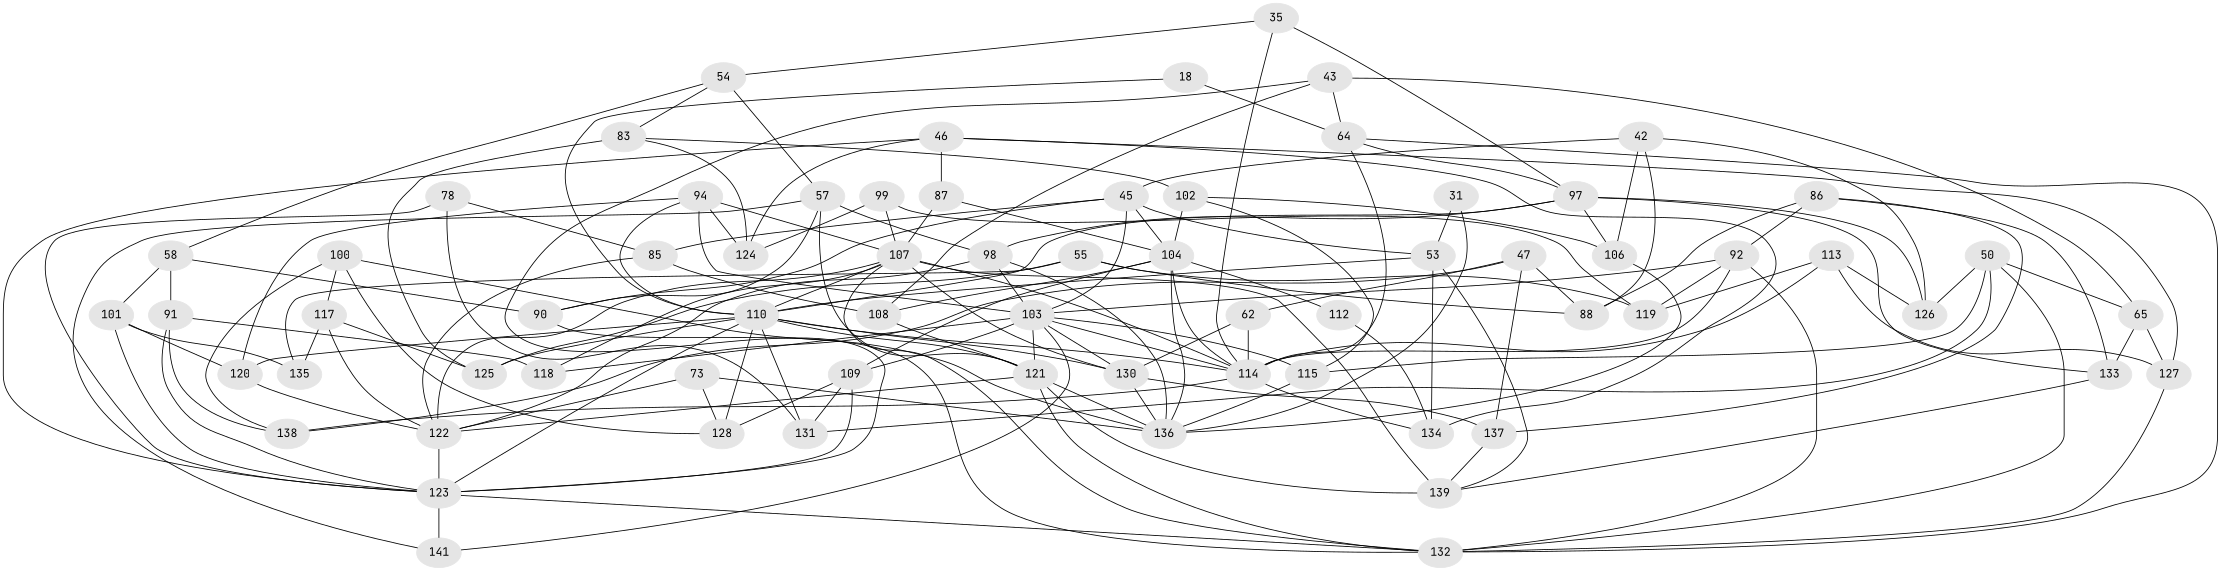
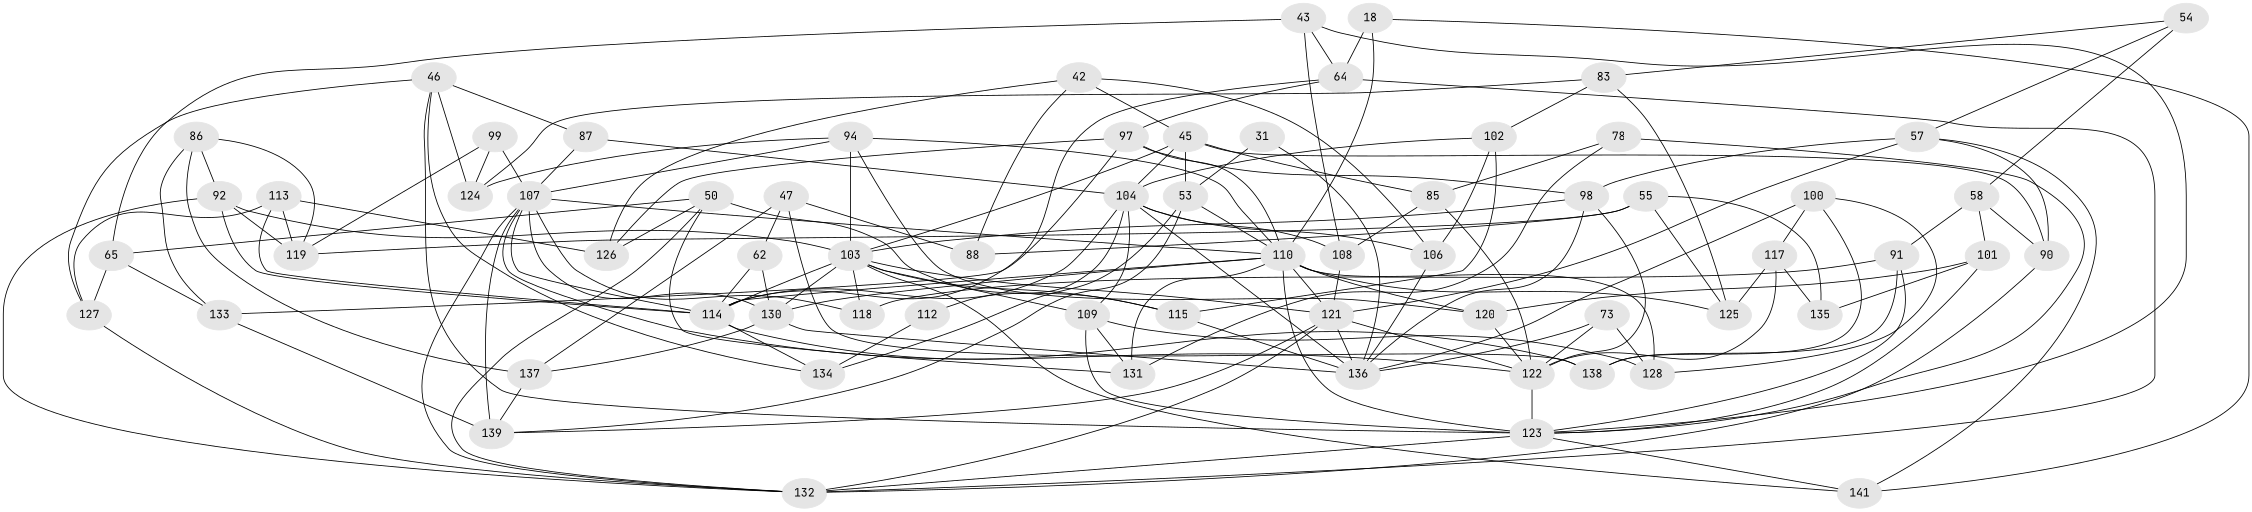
(1276, 18) -> none
none -> (2109, 77)
(1595, 226) -> (1277, 231)
(1697, 248) -> (295, 167)
